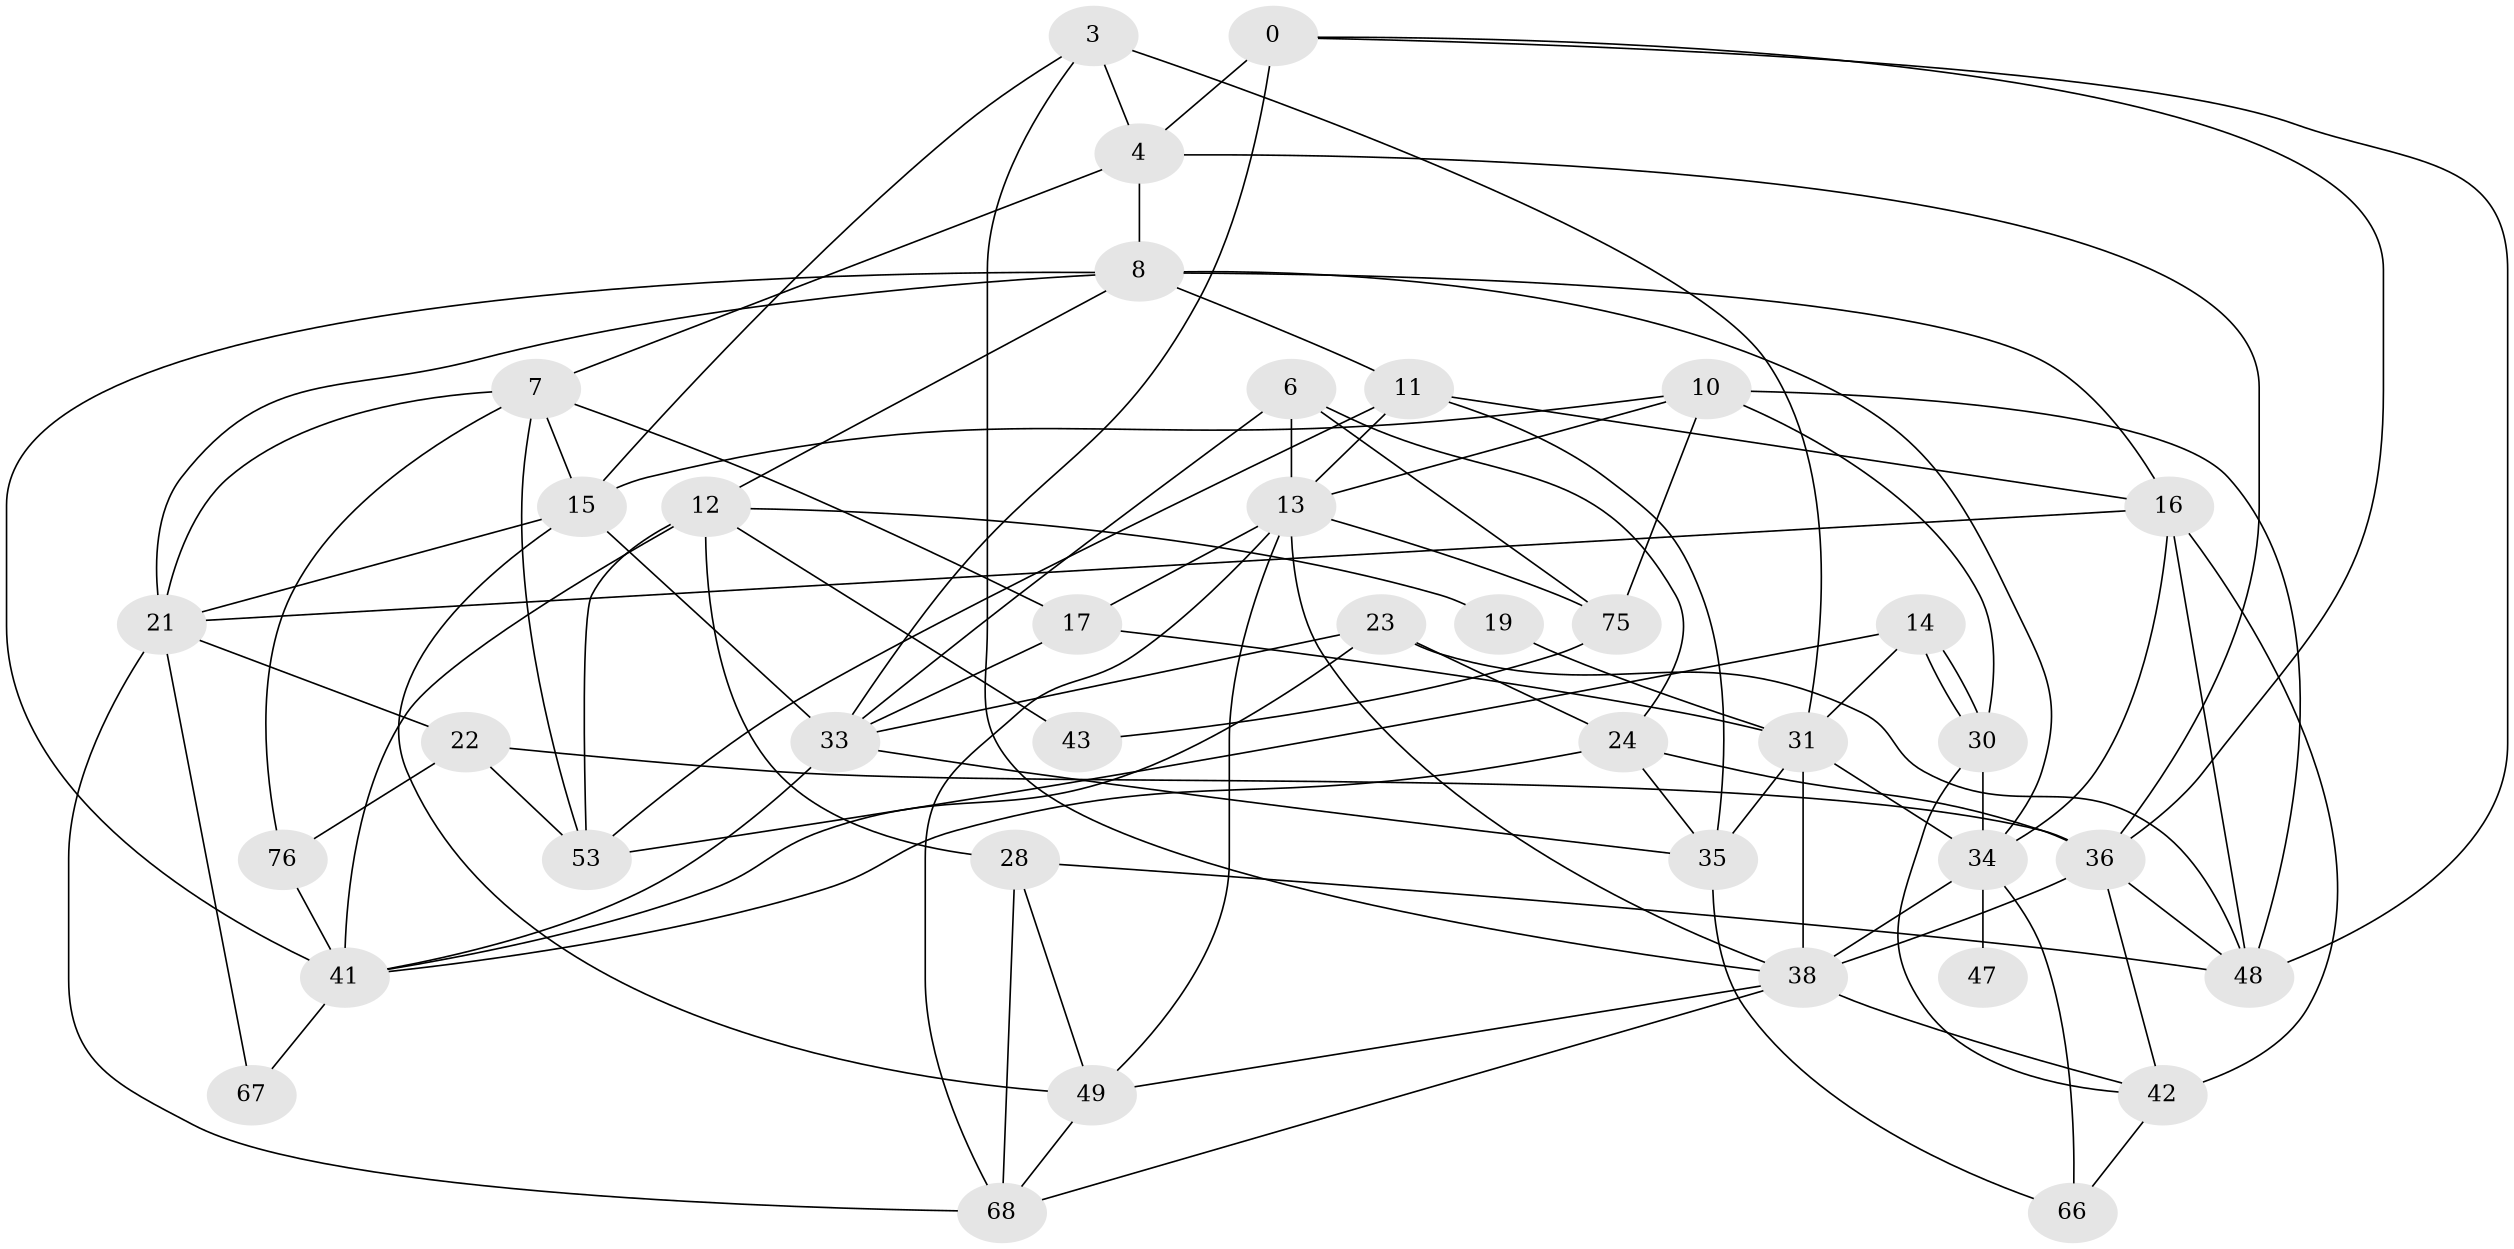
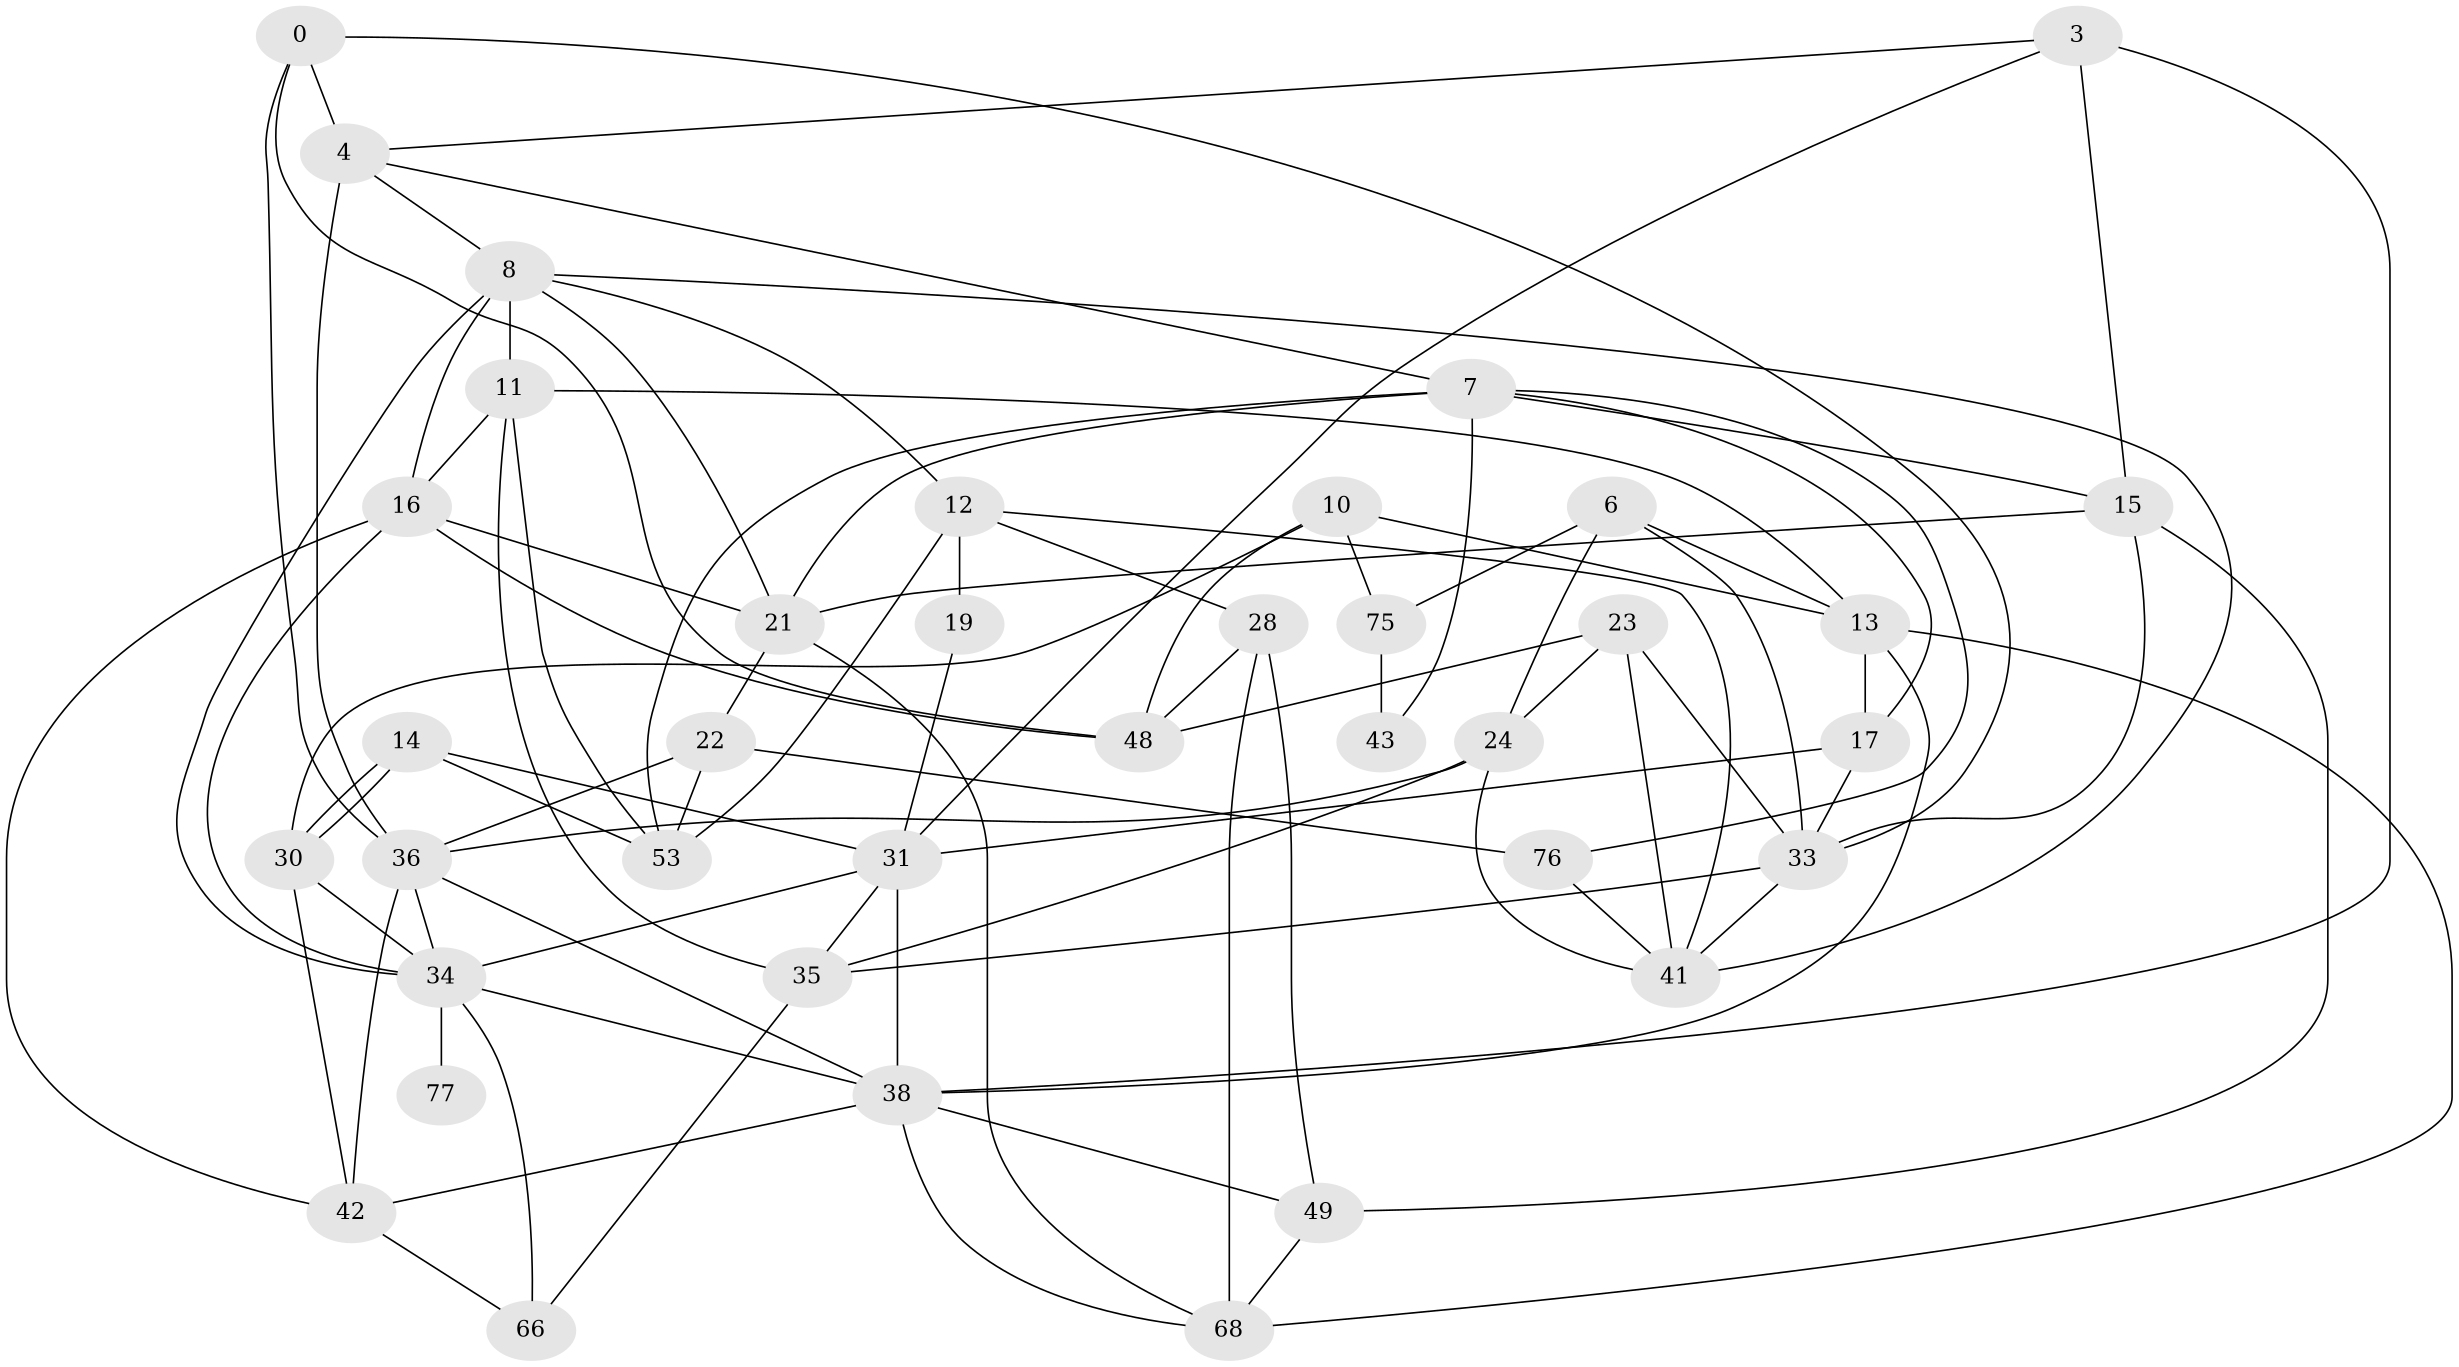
(1138, 429) -> none
(1458, 559) -> none
(892, 624) -> (1457, 596)
(1229, 816) -> none
(2175, 919) -> (424, 919)
(1983, 978) -> (441, 1095)
(252, 1095) -> none
